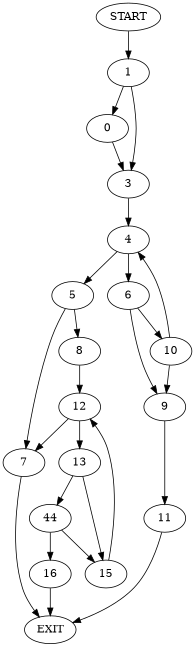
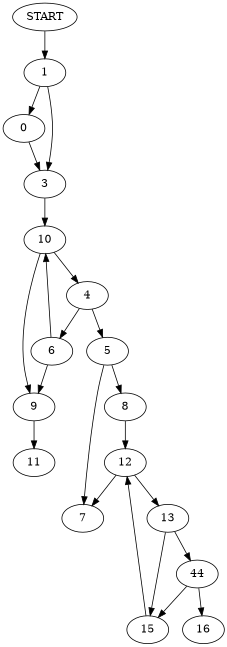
(128, 208) -> (45, 208)
(50, 630) -> none
